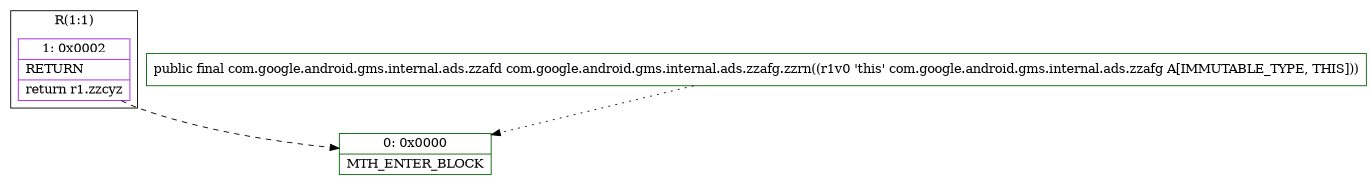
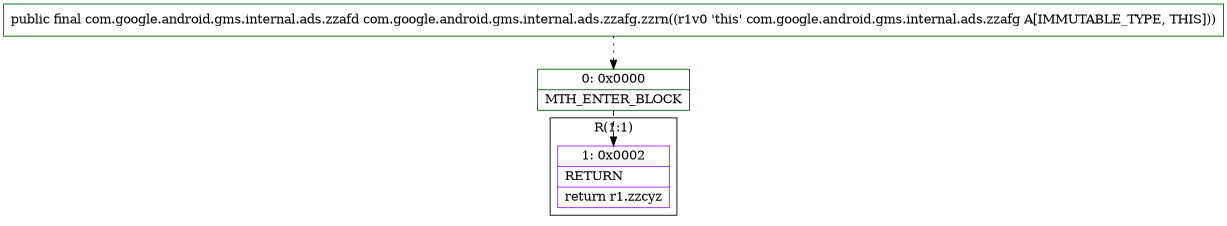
(224, 131) -> (614, 124)
